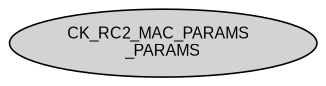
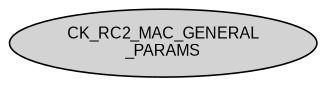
(163, 43) -> (163, 43)
